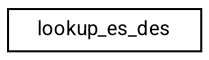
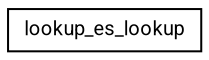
(105, 30) -> (105, 30)
